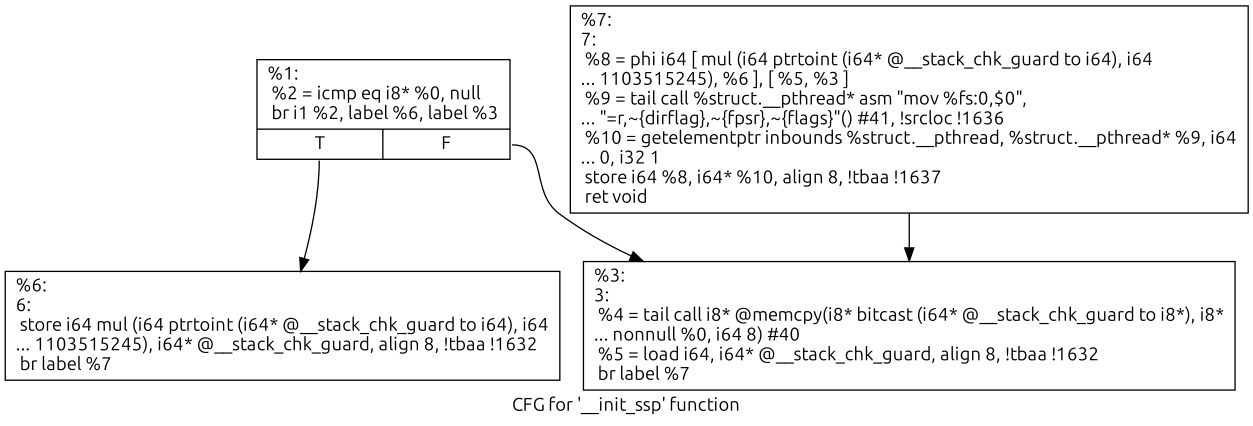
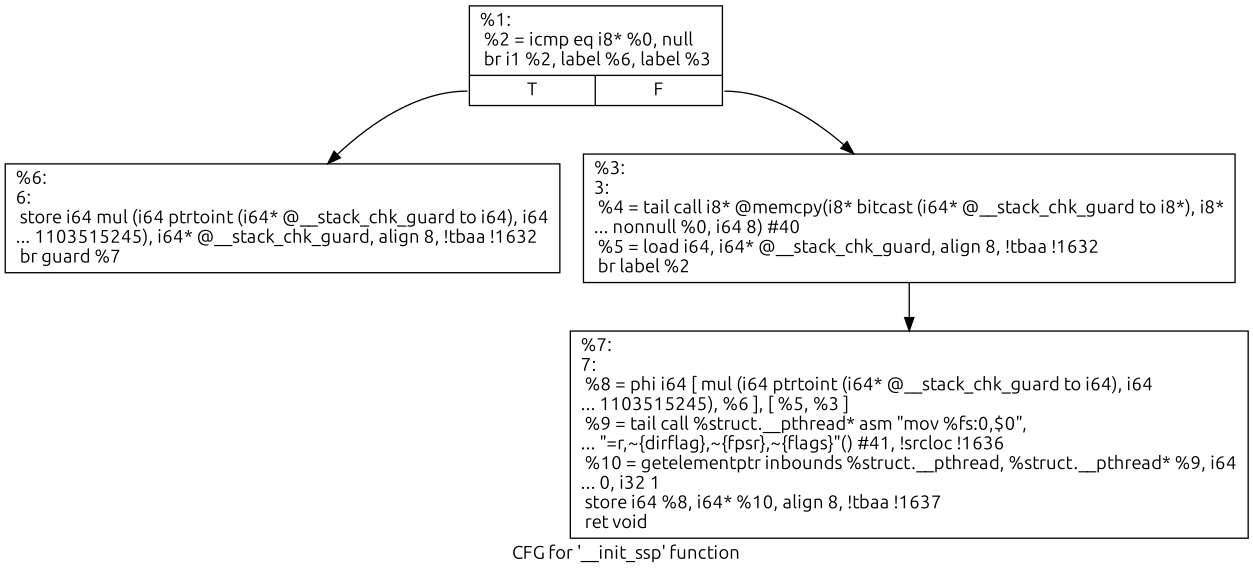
(909, 230) -> (909, 300)
(64, 364) -> (69, 257)
(642, 374) -> (642, 267)
